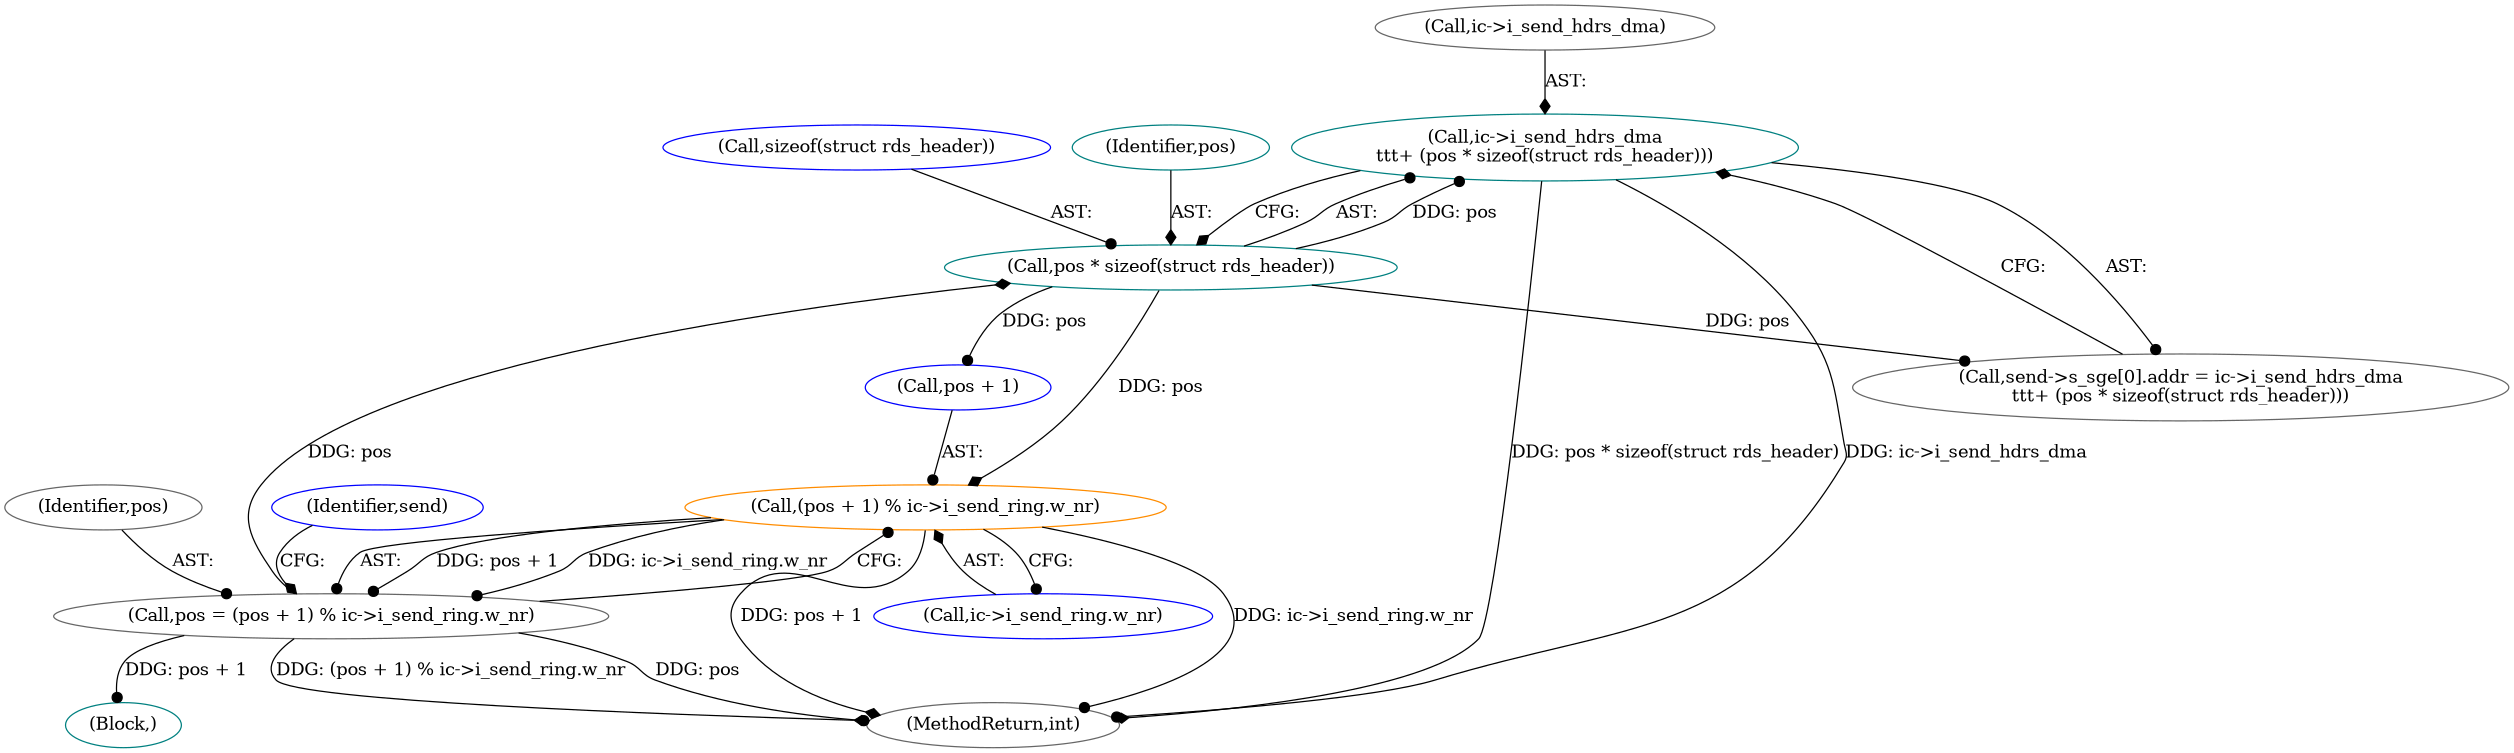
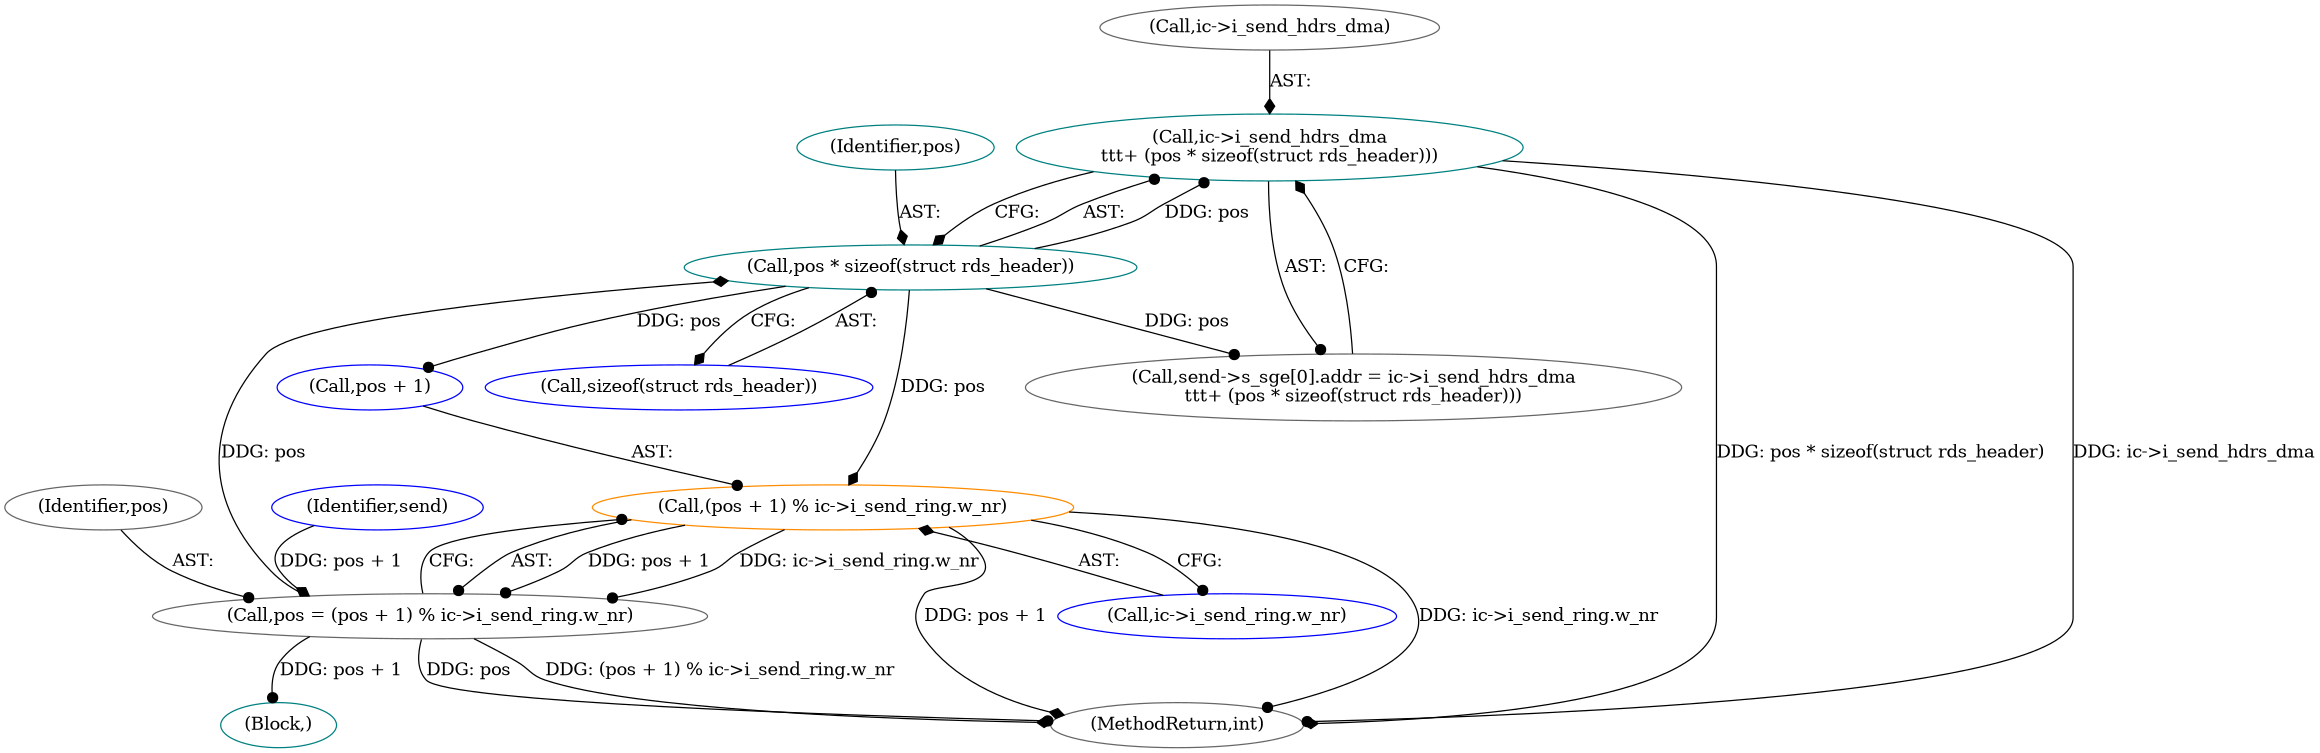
none -> (751, 312)
(306, 562) -> (341, 562)
